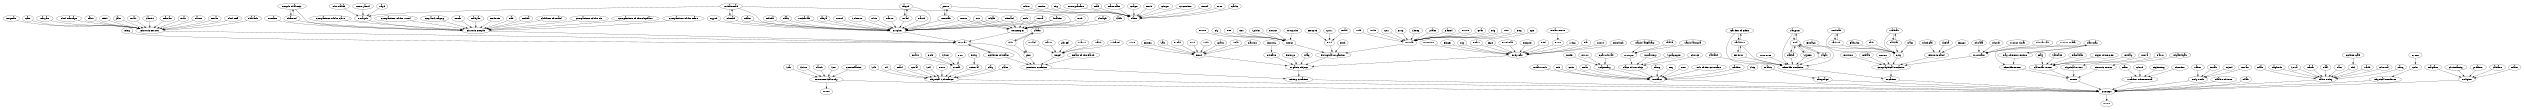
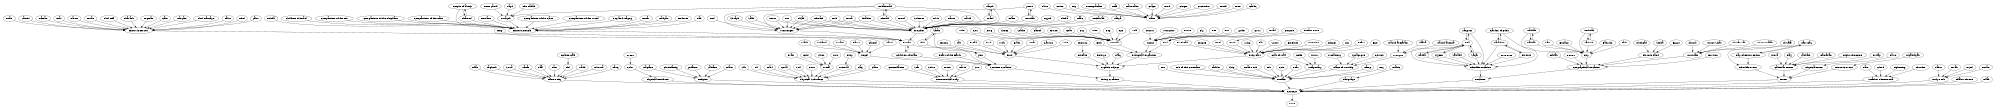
(826, 85) -> (947, 73)
